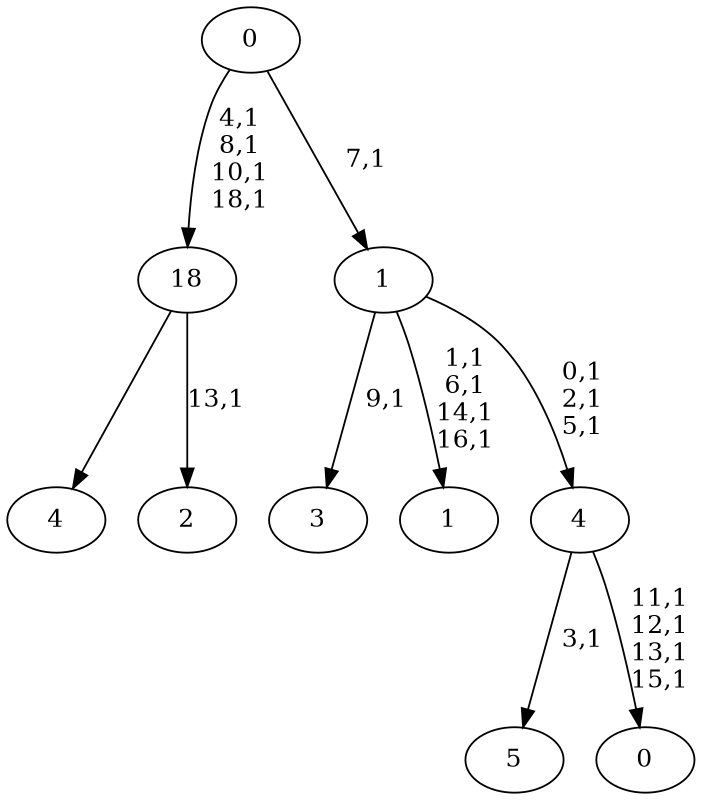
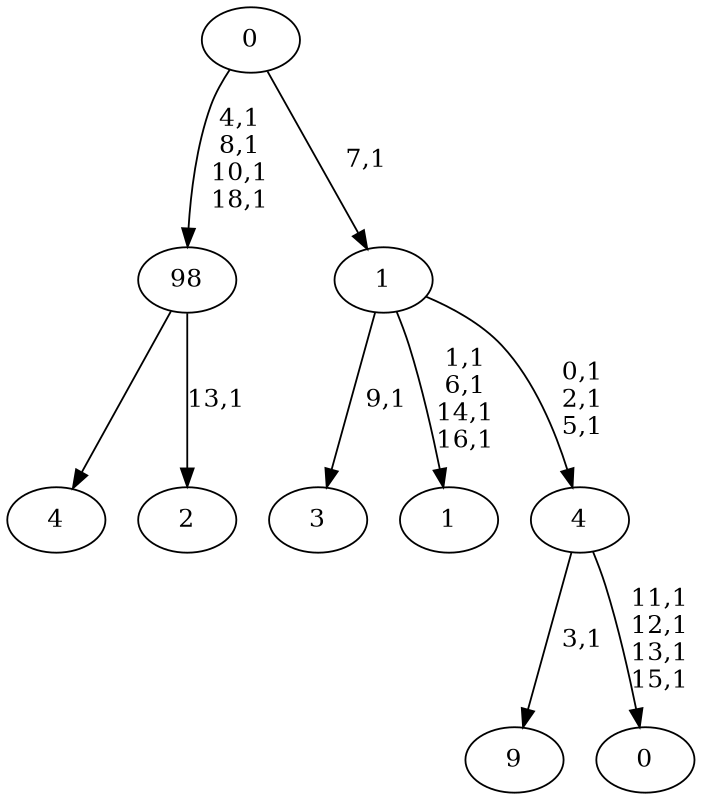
(187, 280) -> (187, 280)
(515, 760) -> (515, 760)
